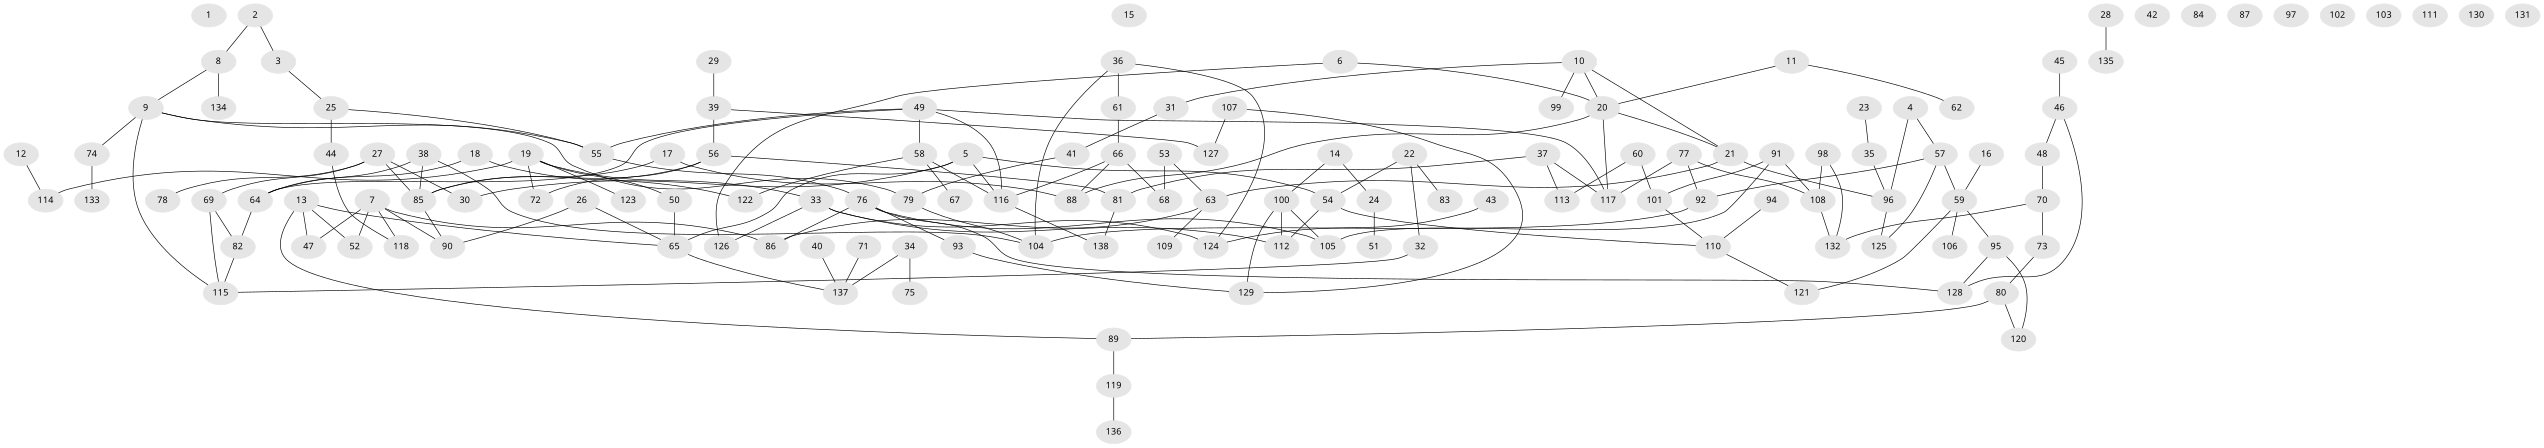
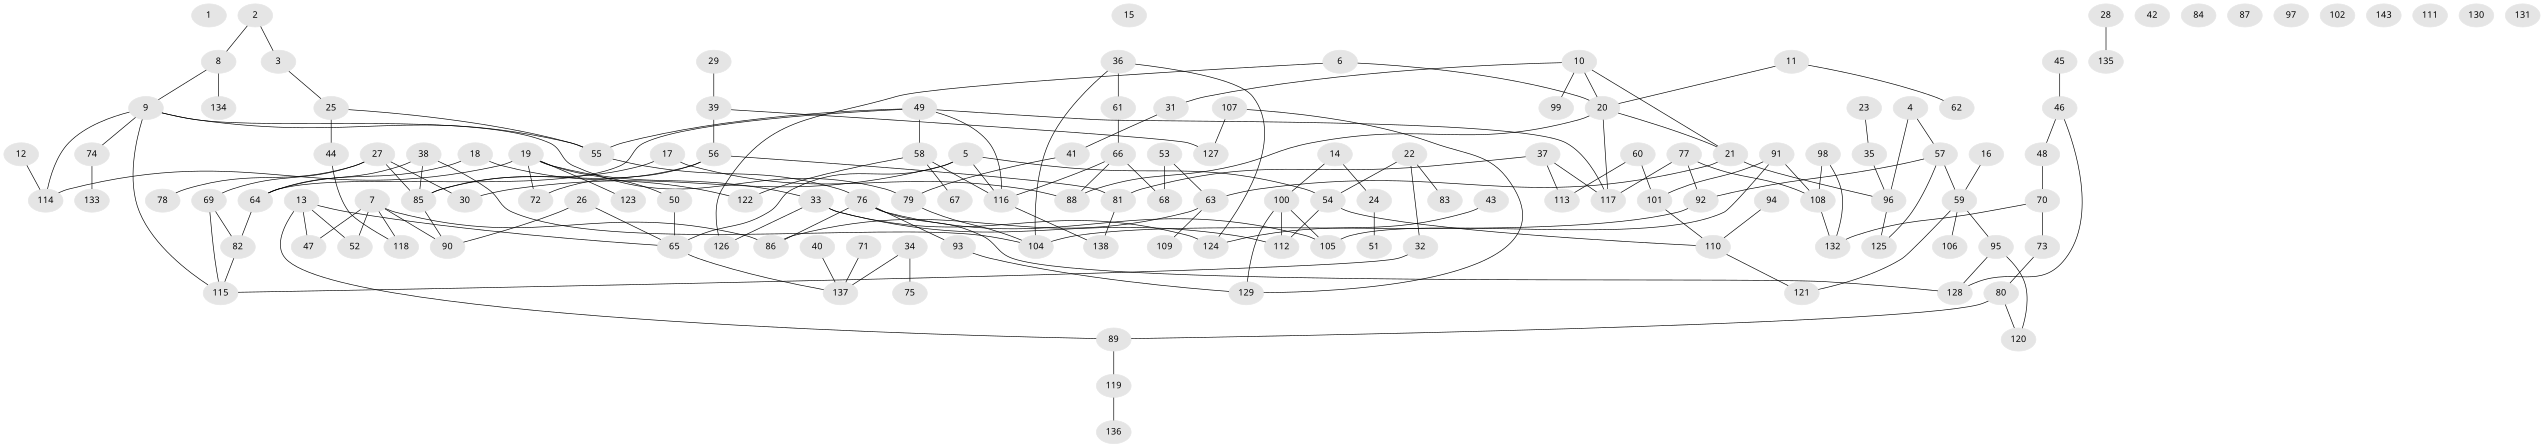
(2384, 15) -> (2384, 15)
none -> (75, 137)
